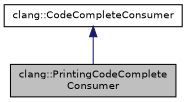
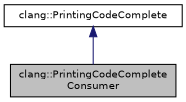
(93, 16) -> (93, 16)
